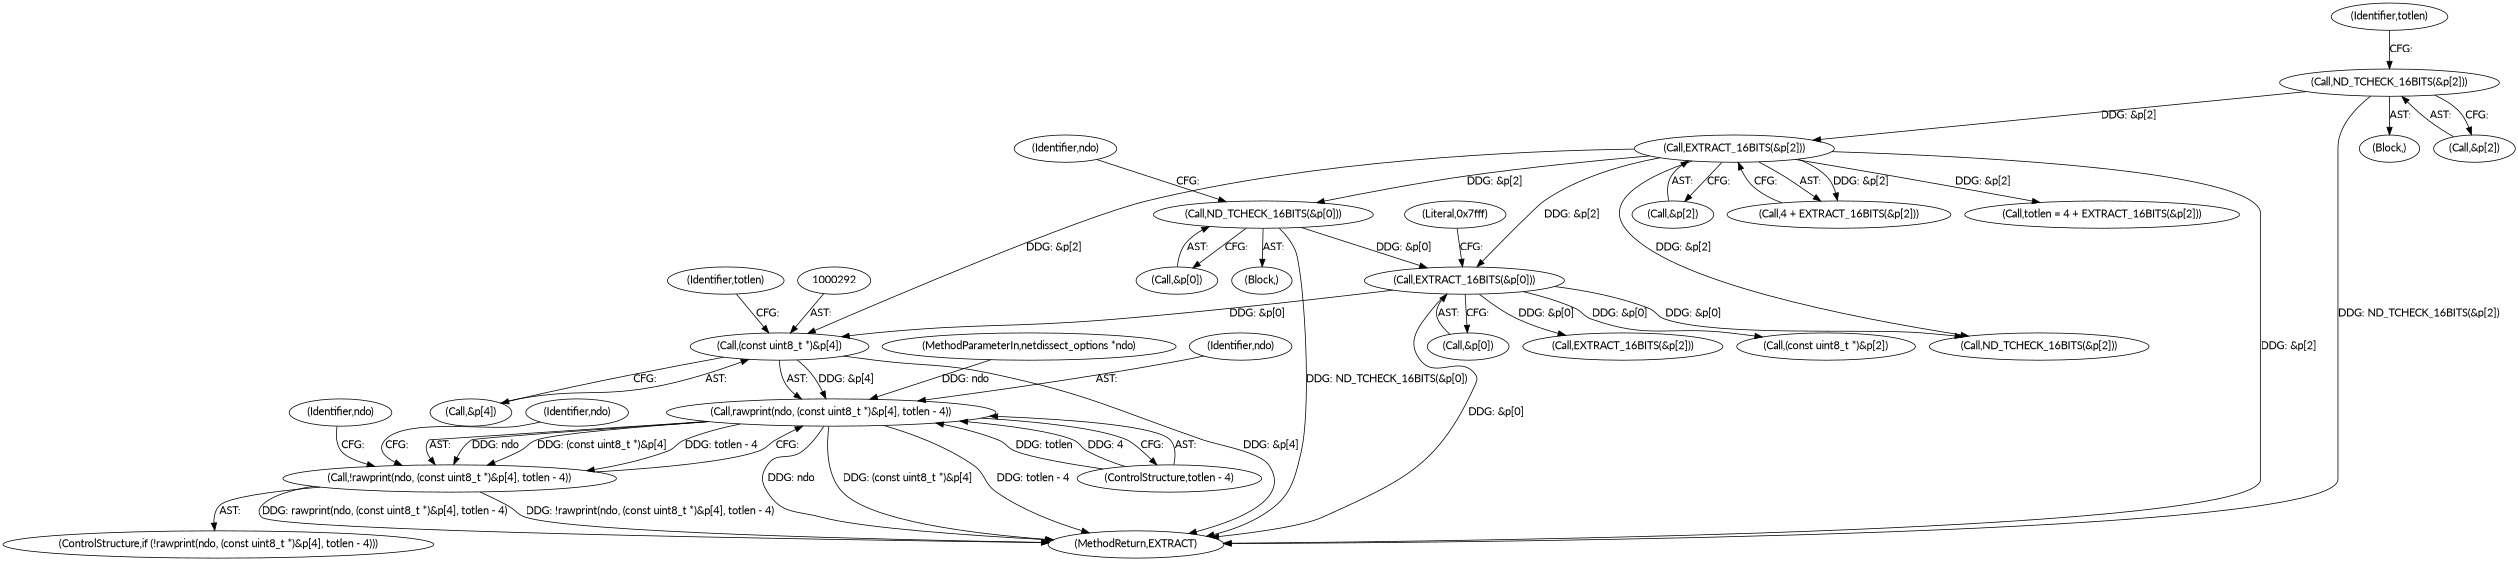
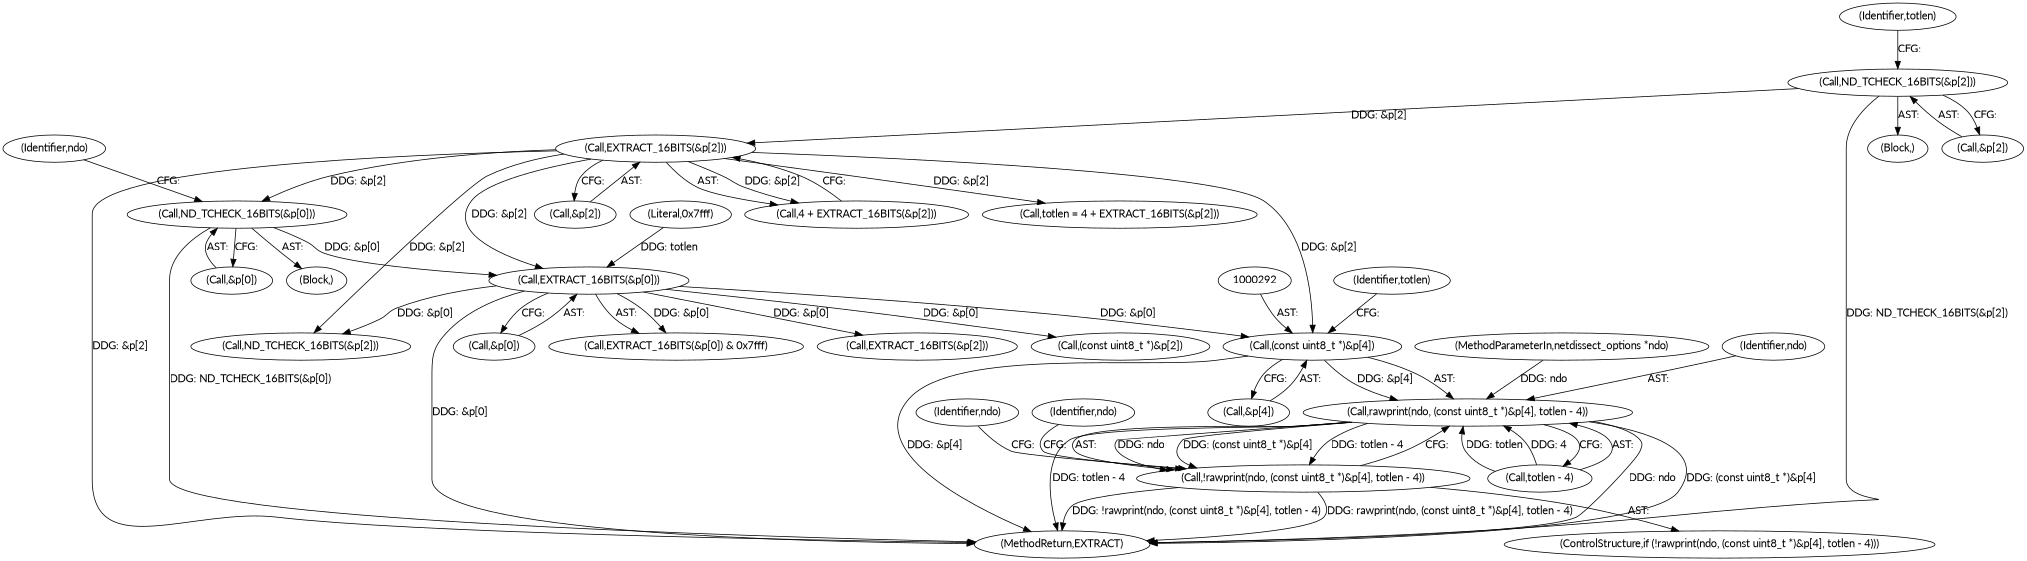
(1473, 248) -> (669, 248)
none -> (676, 347)
(1169, 479) -> (1540, 479)
